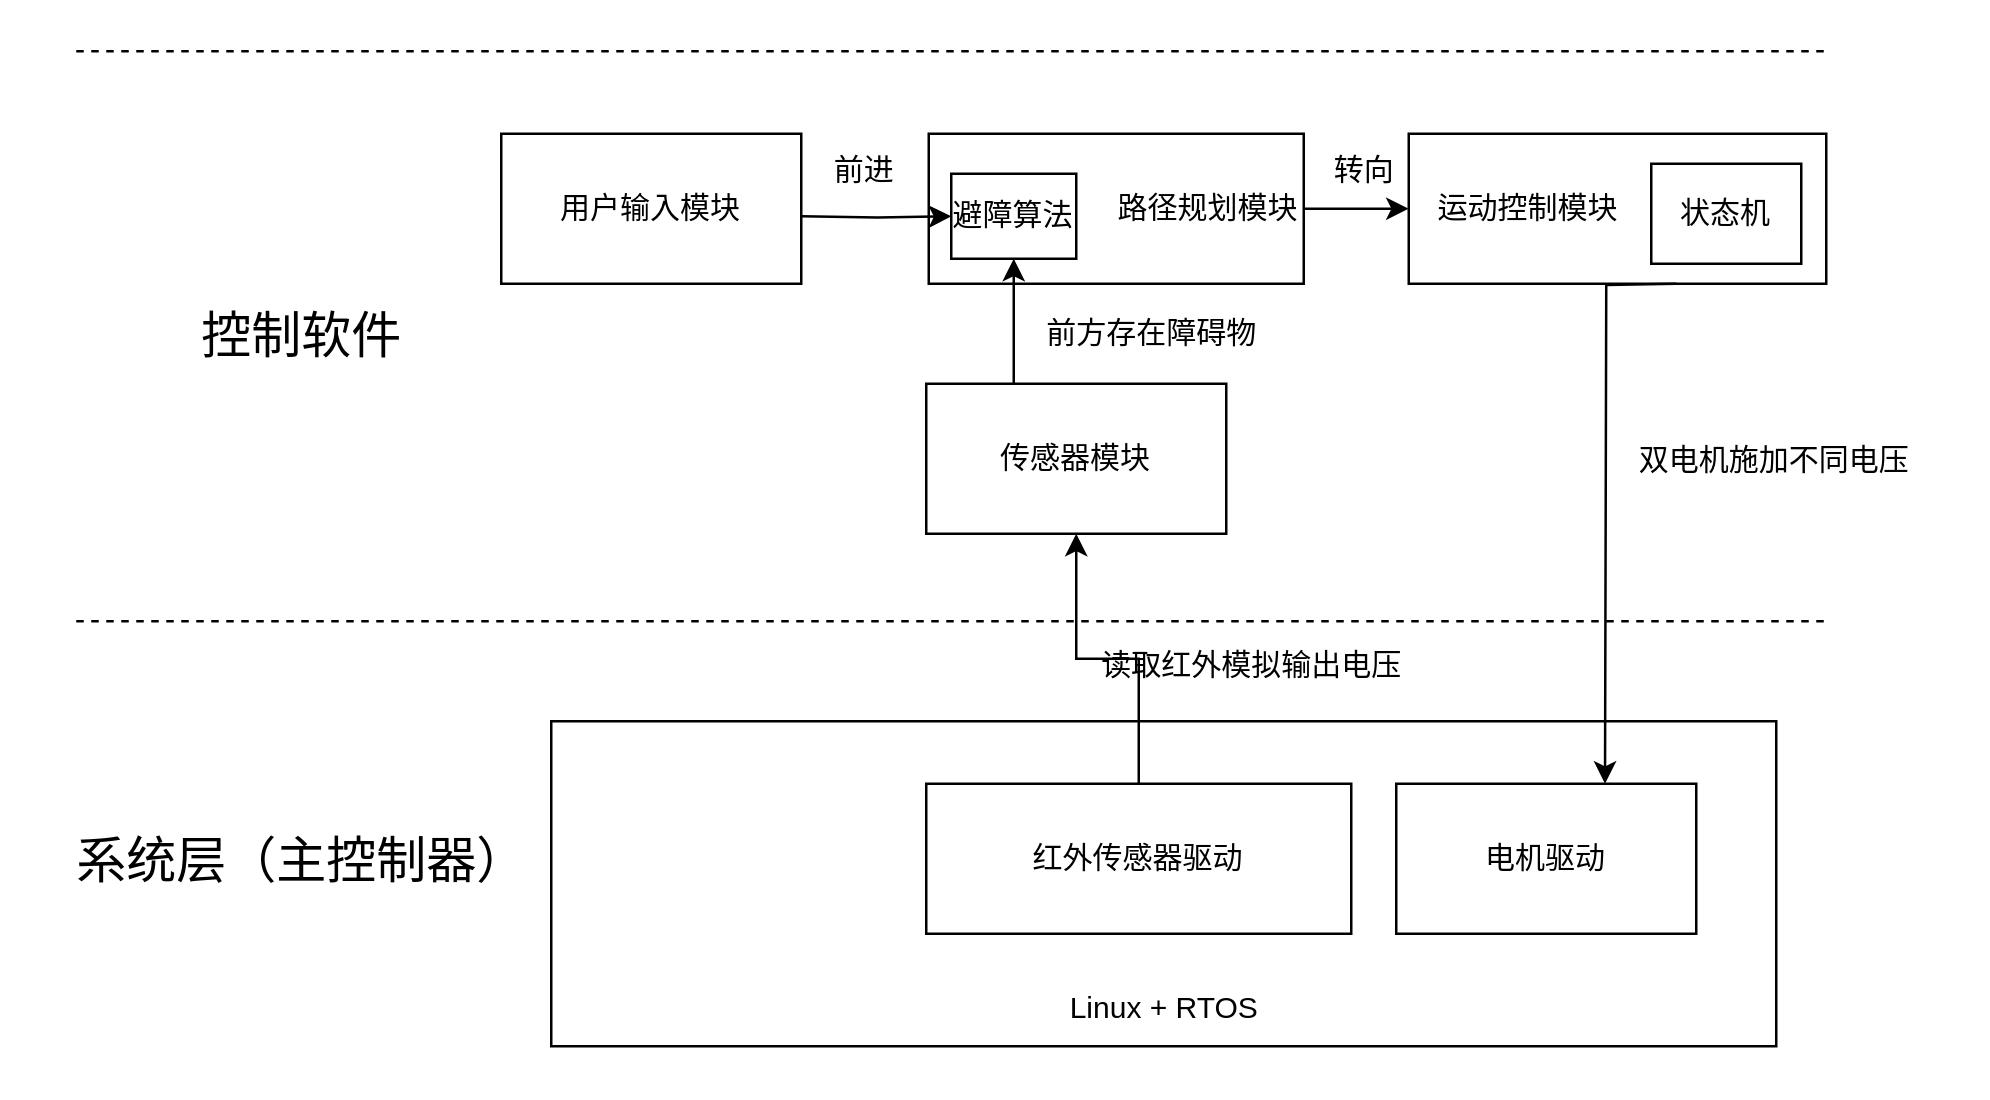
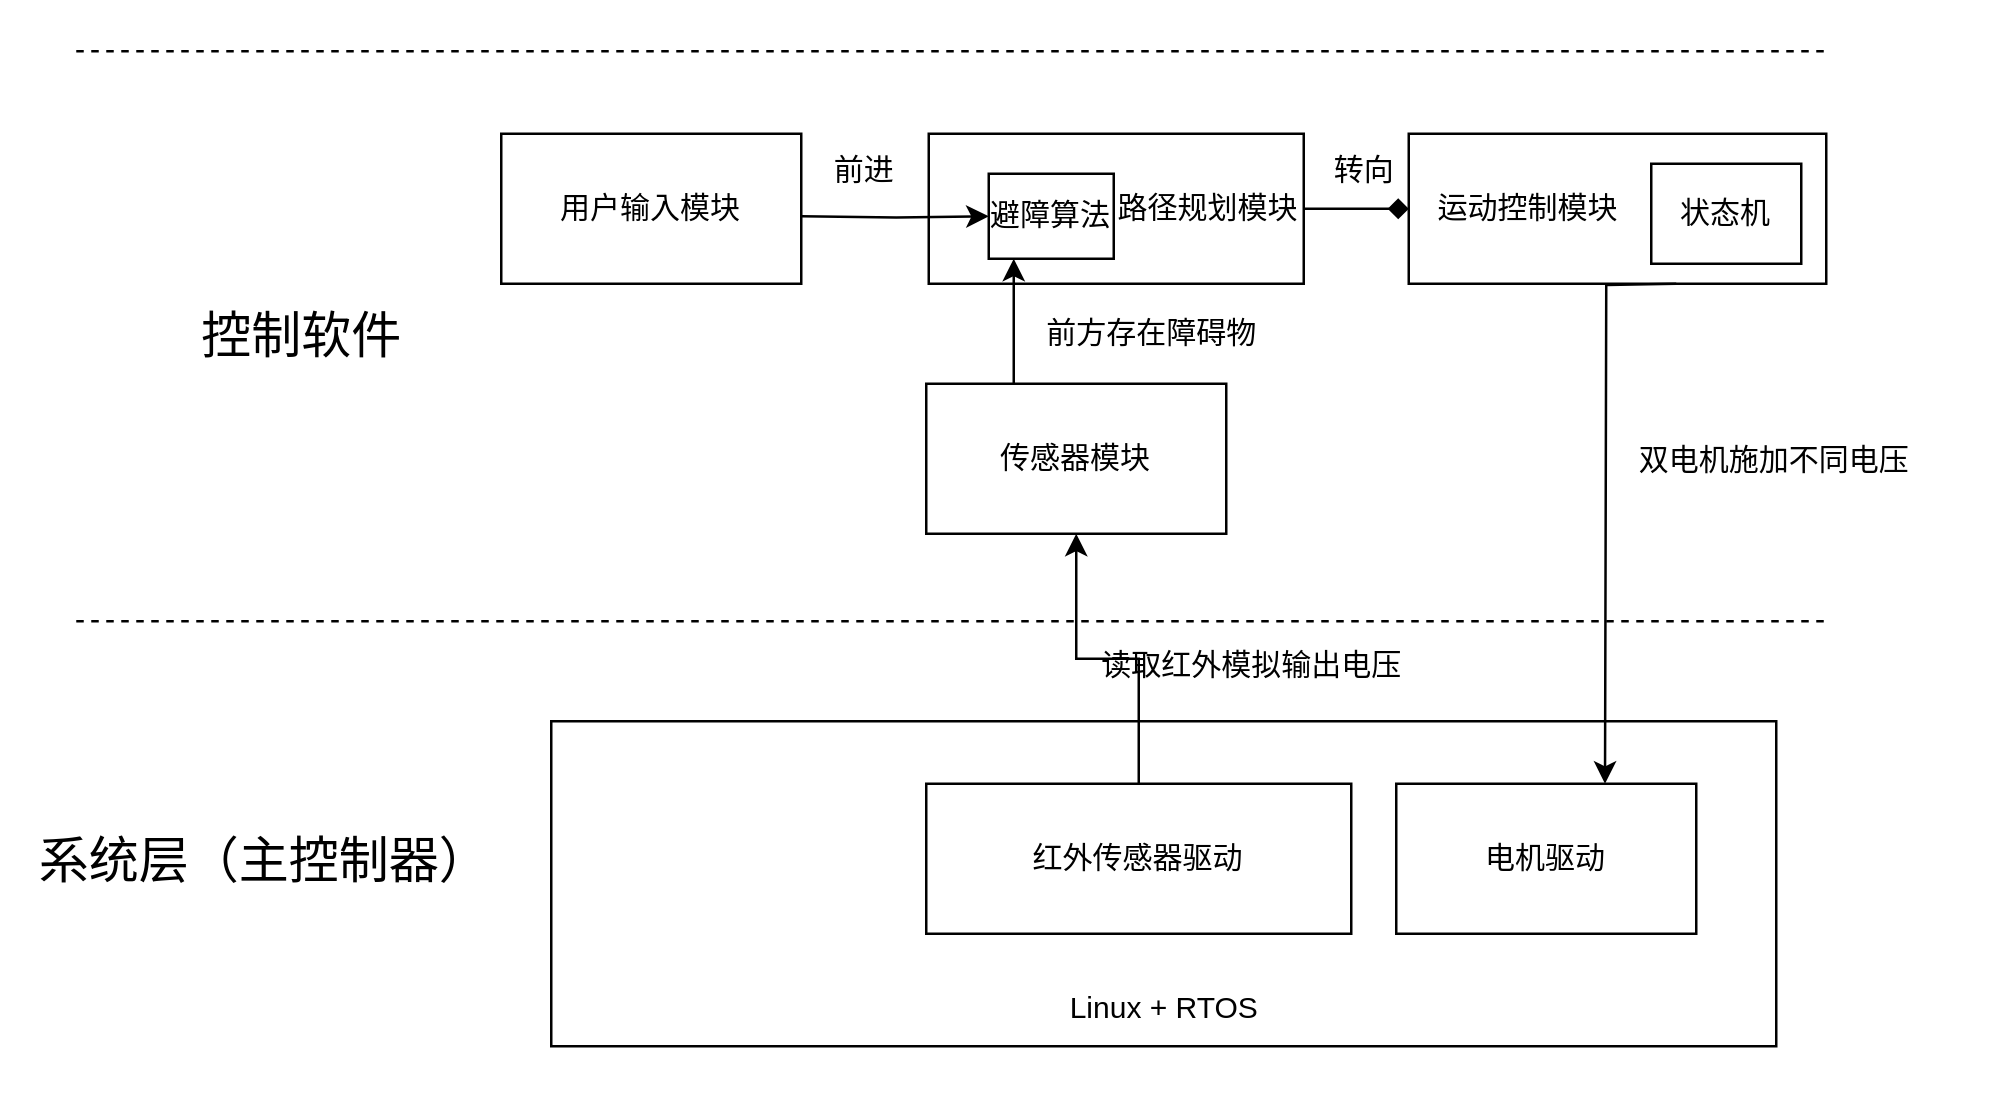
(1389, 209) -> (1388, 209)
(1014, 216) -> (1051, 216)
(301, 859) -> (264, 859)
